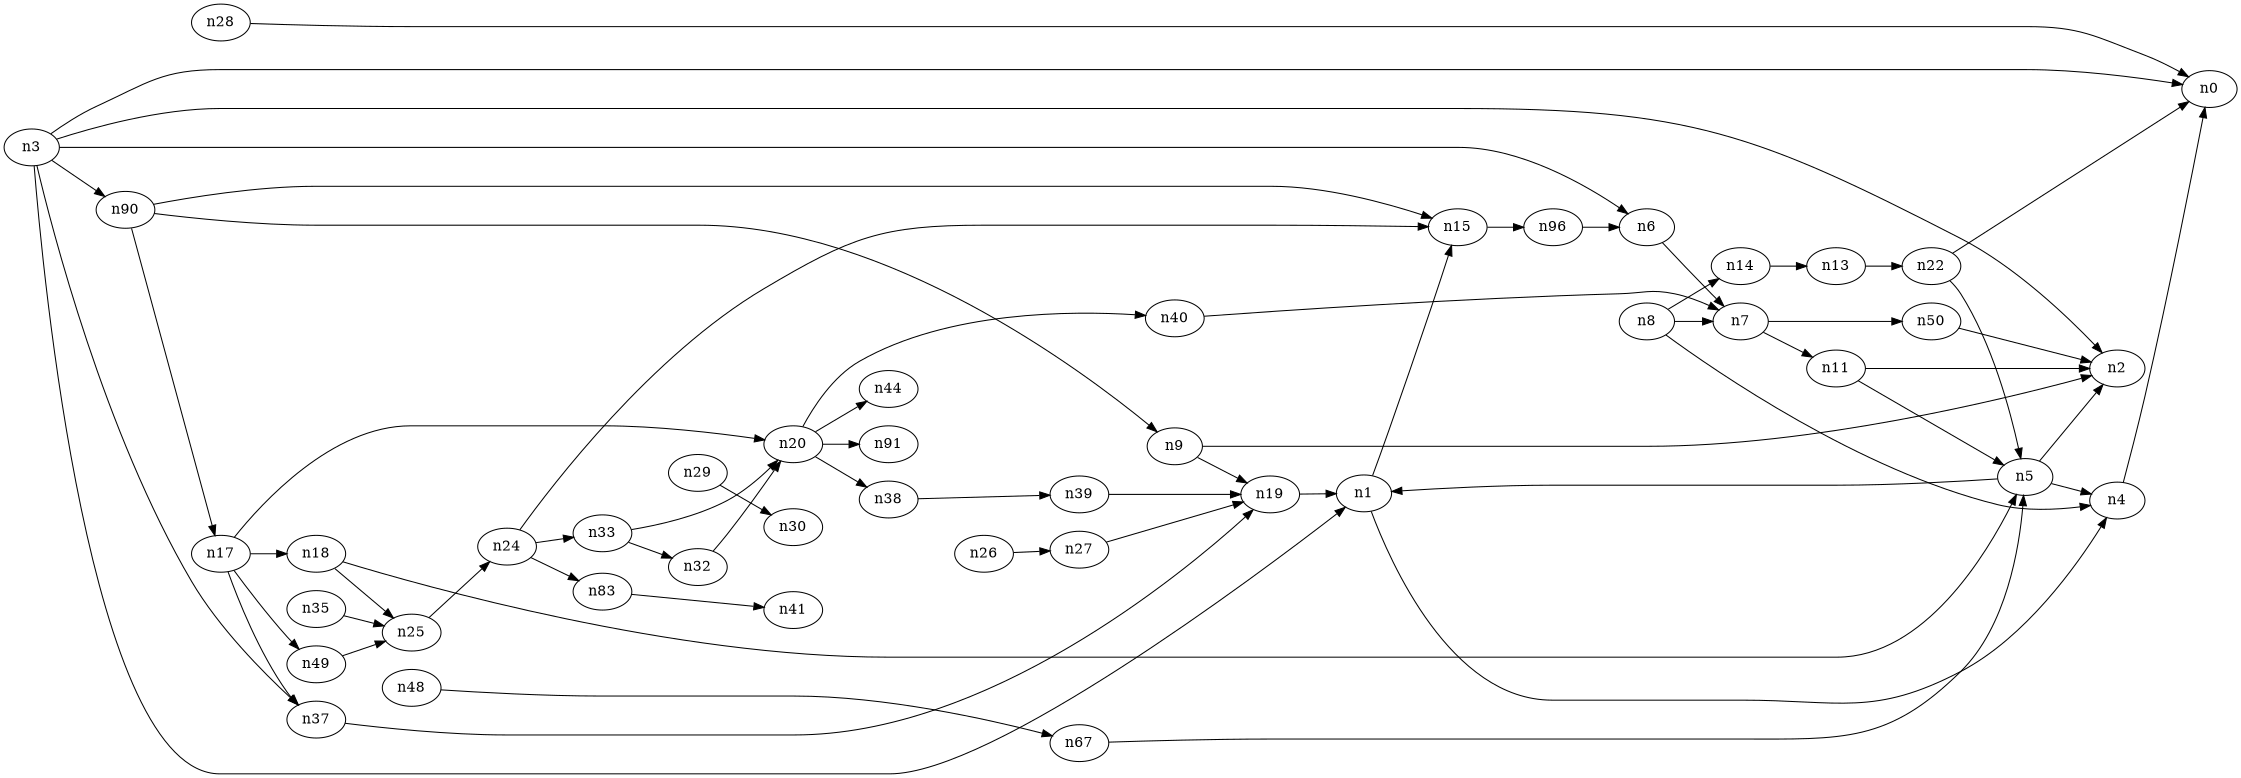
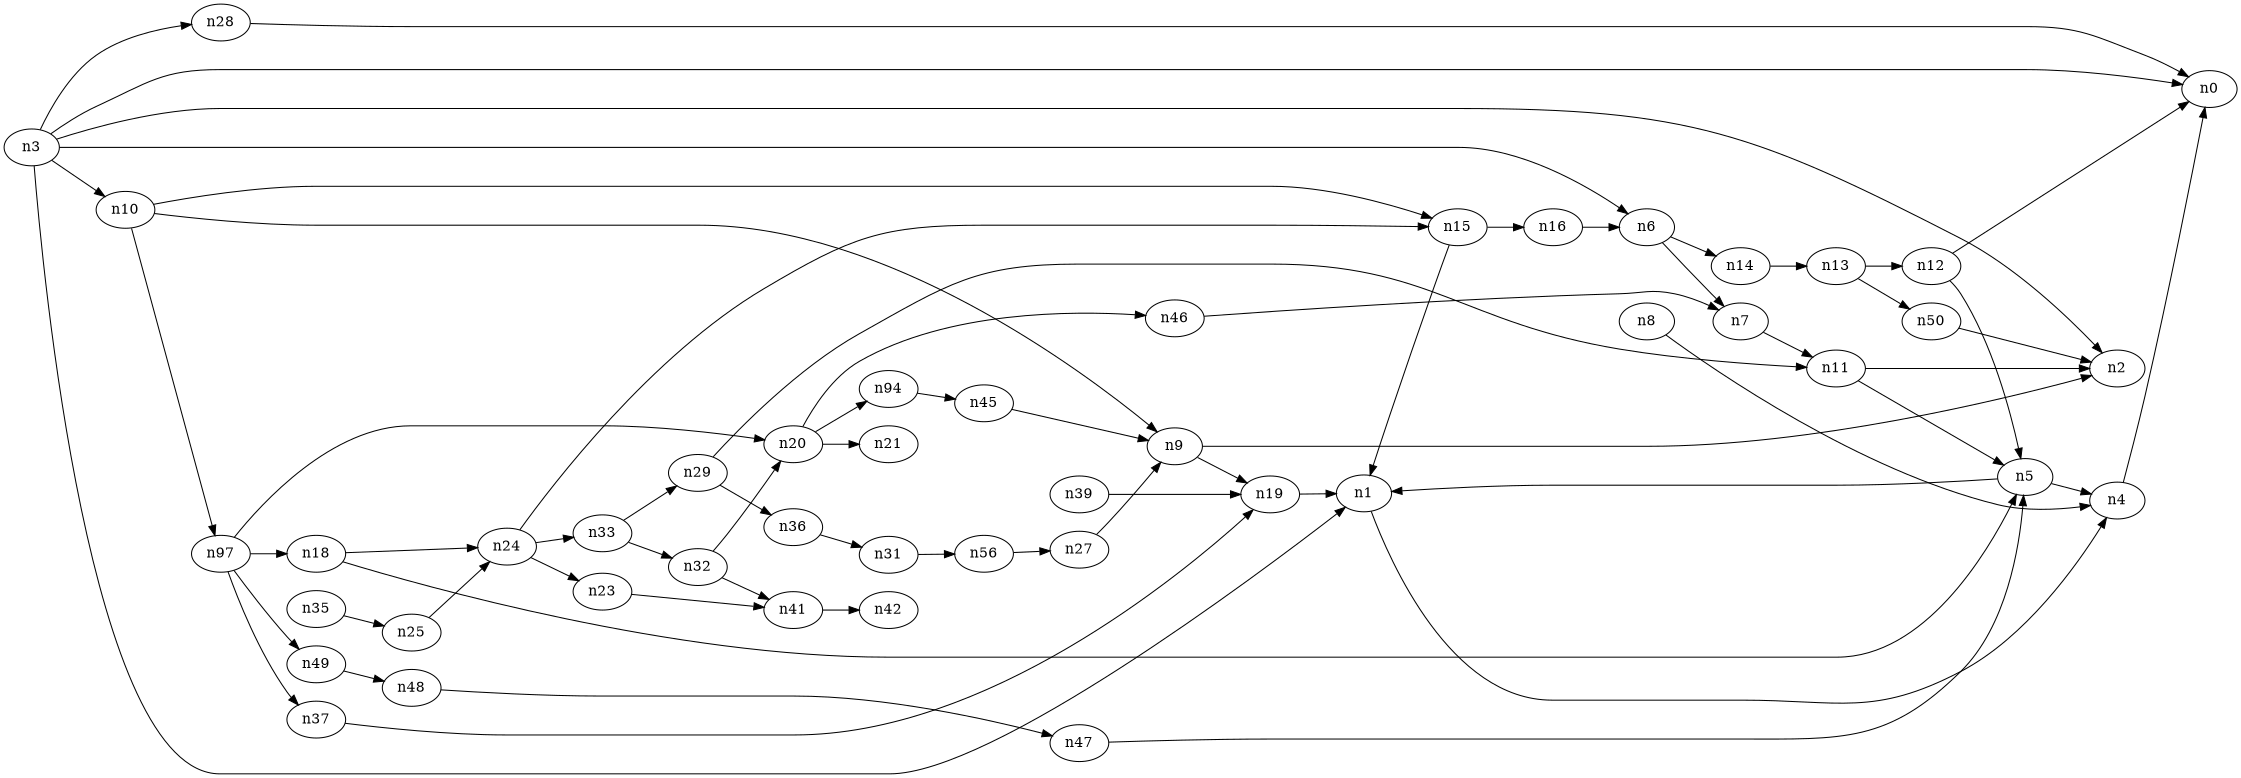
(125, 210) -> (125, 210)
(1553, 227) -> (1553, 227)
none -> (1231, 264)
(1931, 266) -> (1931, 266)
(1695, 293) -> (1688, 244)
(1175, 318) -> (1175, 318)
(1689, 321) -> none
(1830, 321) -> (1879, 291)
(1411, 366) -> (1410, 355)
(889, 389) -> (889, 389)
none -> (984, 403)
(2068, 427) -> none
(889, 444) -> (889, 444)
(128, 450) -> (95, 56)
(889, 500) -> none
(706, 510) -> (646, 506)
(1170, 523) -> (1126, 503)
(793, 527) -> (793, 527)
(221, 554) -> (221, 554)
(984, 554) -> (984, 554)
none -> (889, 555)
none -> (741, 586)
(360, 590) -> (406, 550)
(602, 592) -> (602, 592)
none -> (889, 610)
(359, 650) -> (359, 675)
(1079, 743) -> (1079, 743)
